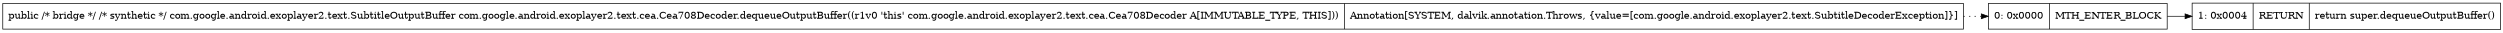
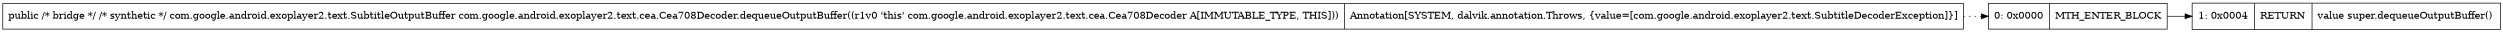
(2405, 16) -> (2405, 16)
